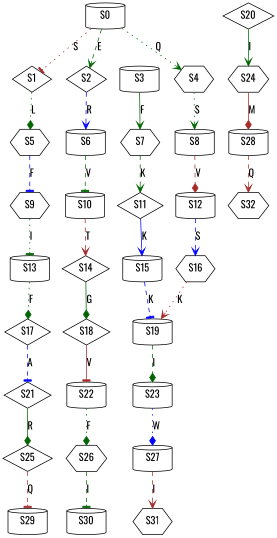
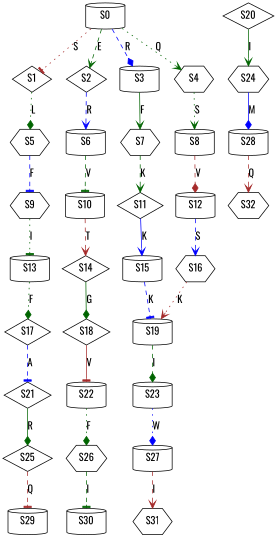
none -> (120, 44)
(248, 106) -> (248, 106)
